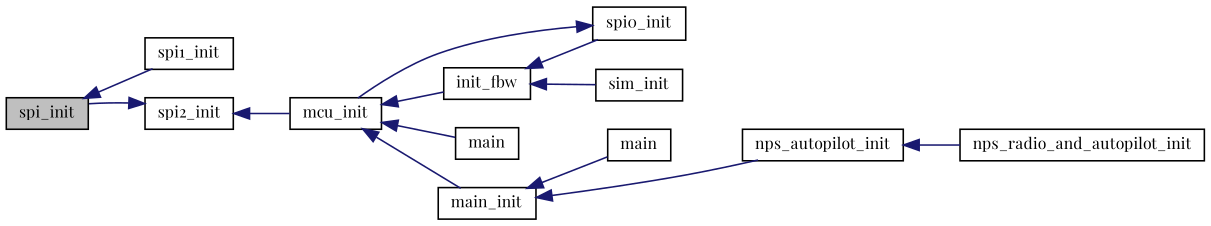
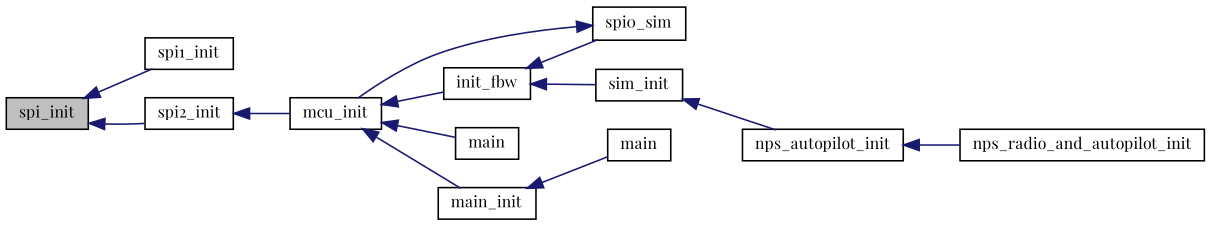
(639, 24) -> (639, 24)
(109, 103) -> (125, 124)
(655, 180) -> (737, 117)
